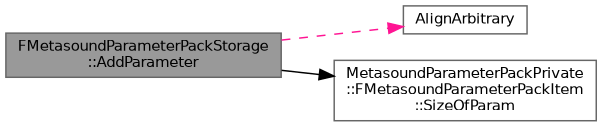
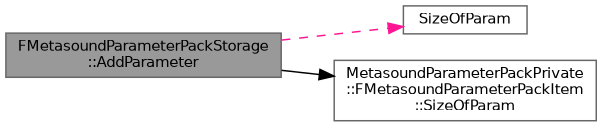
(465, 20) -> (465, 20)
